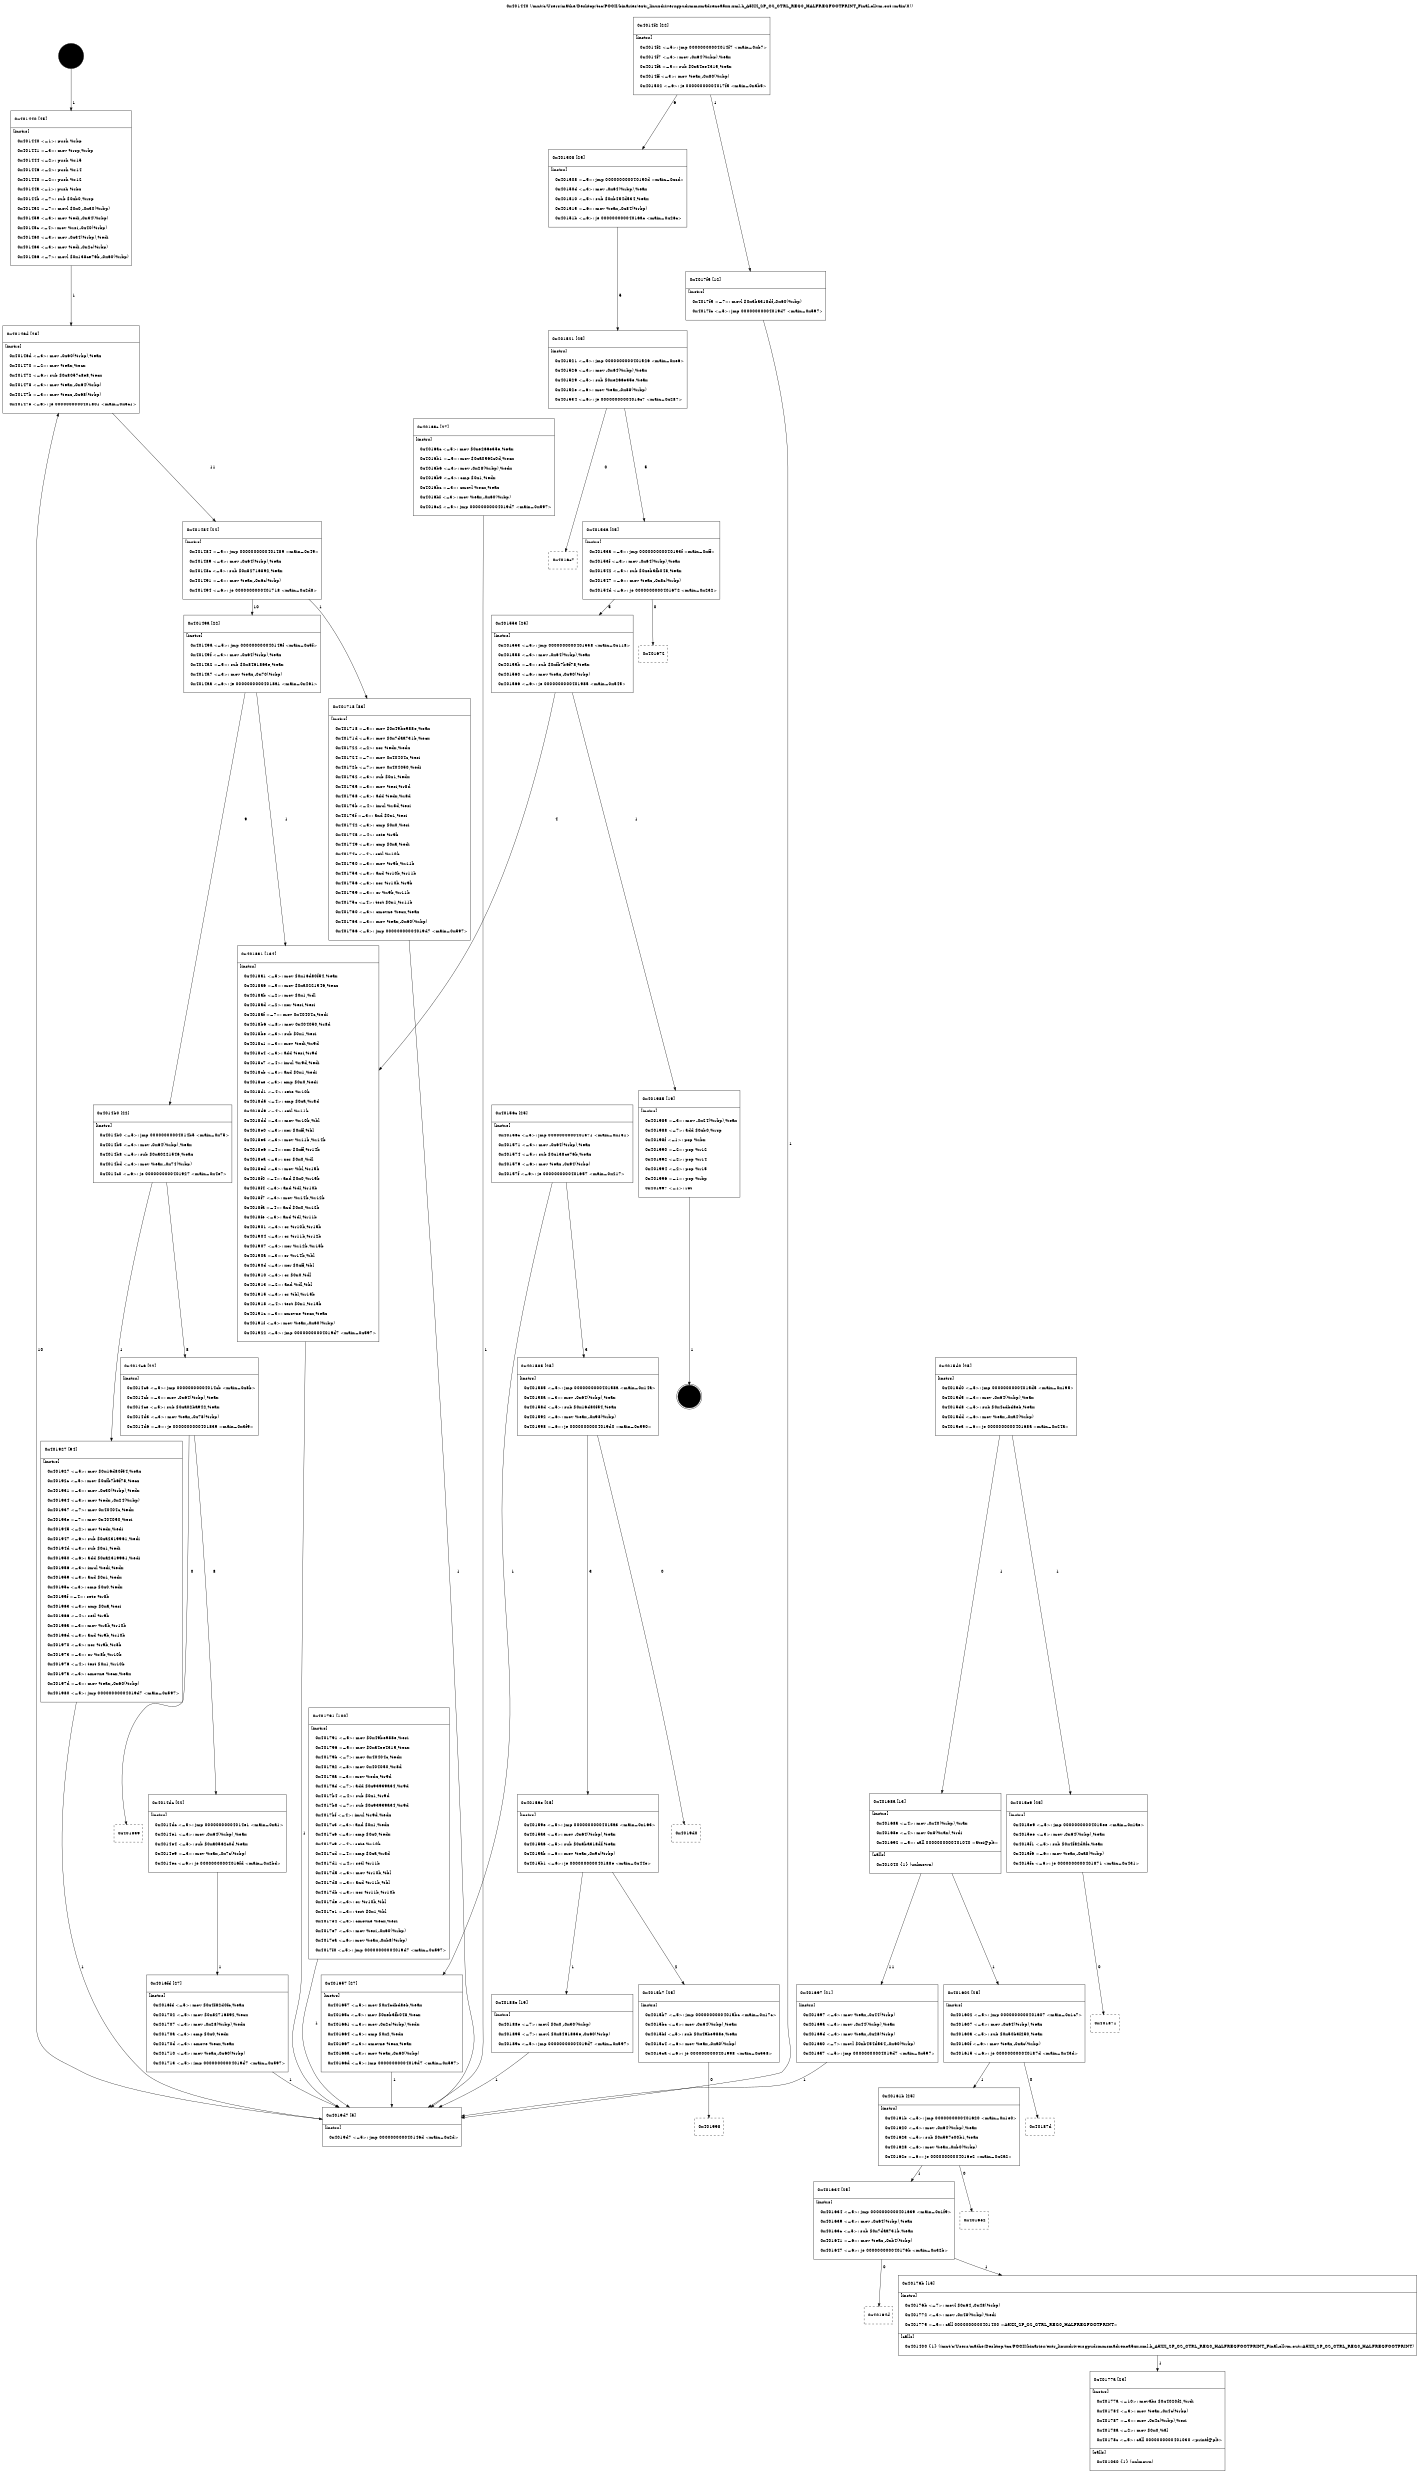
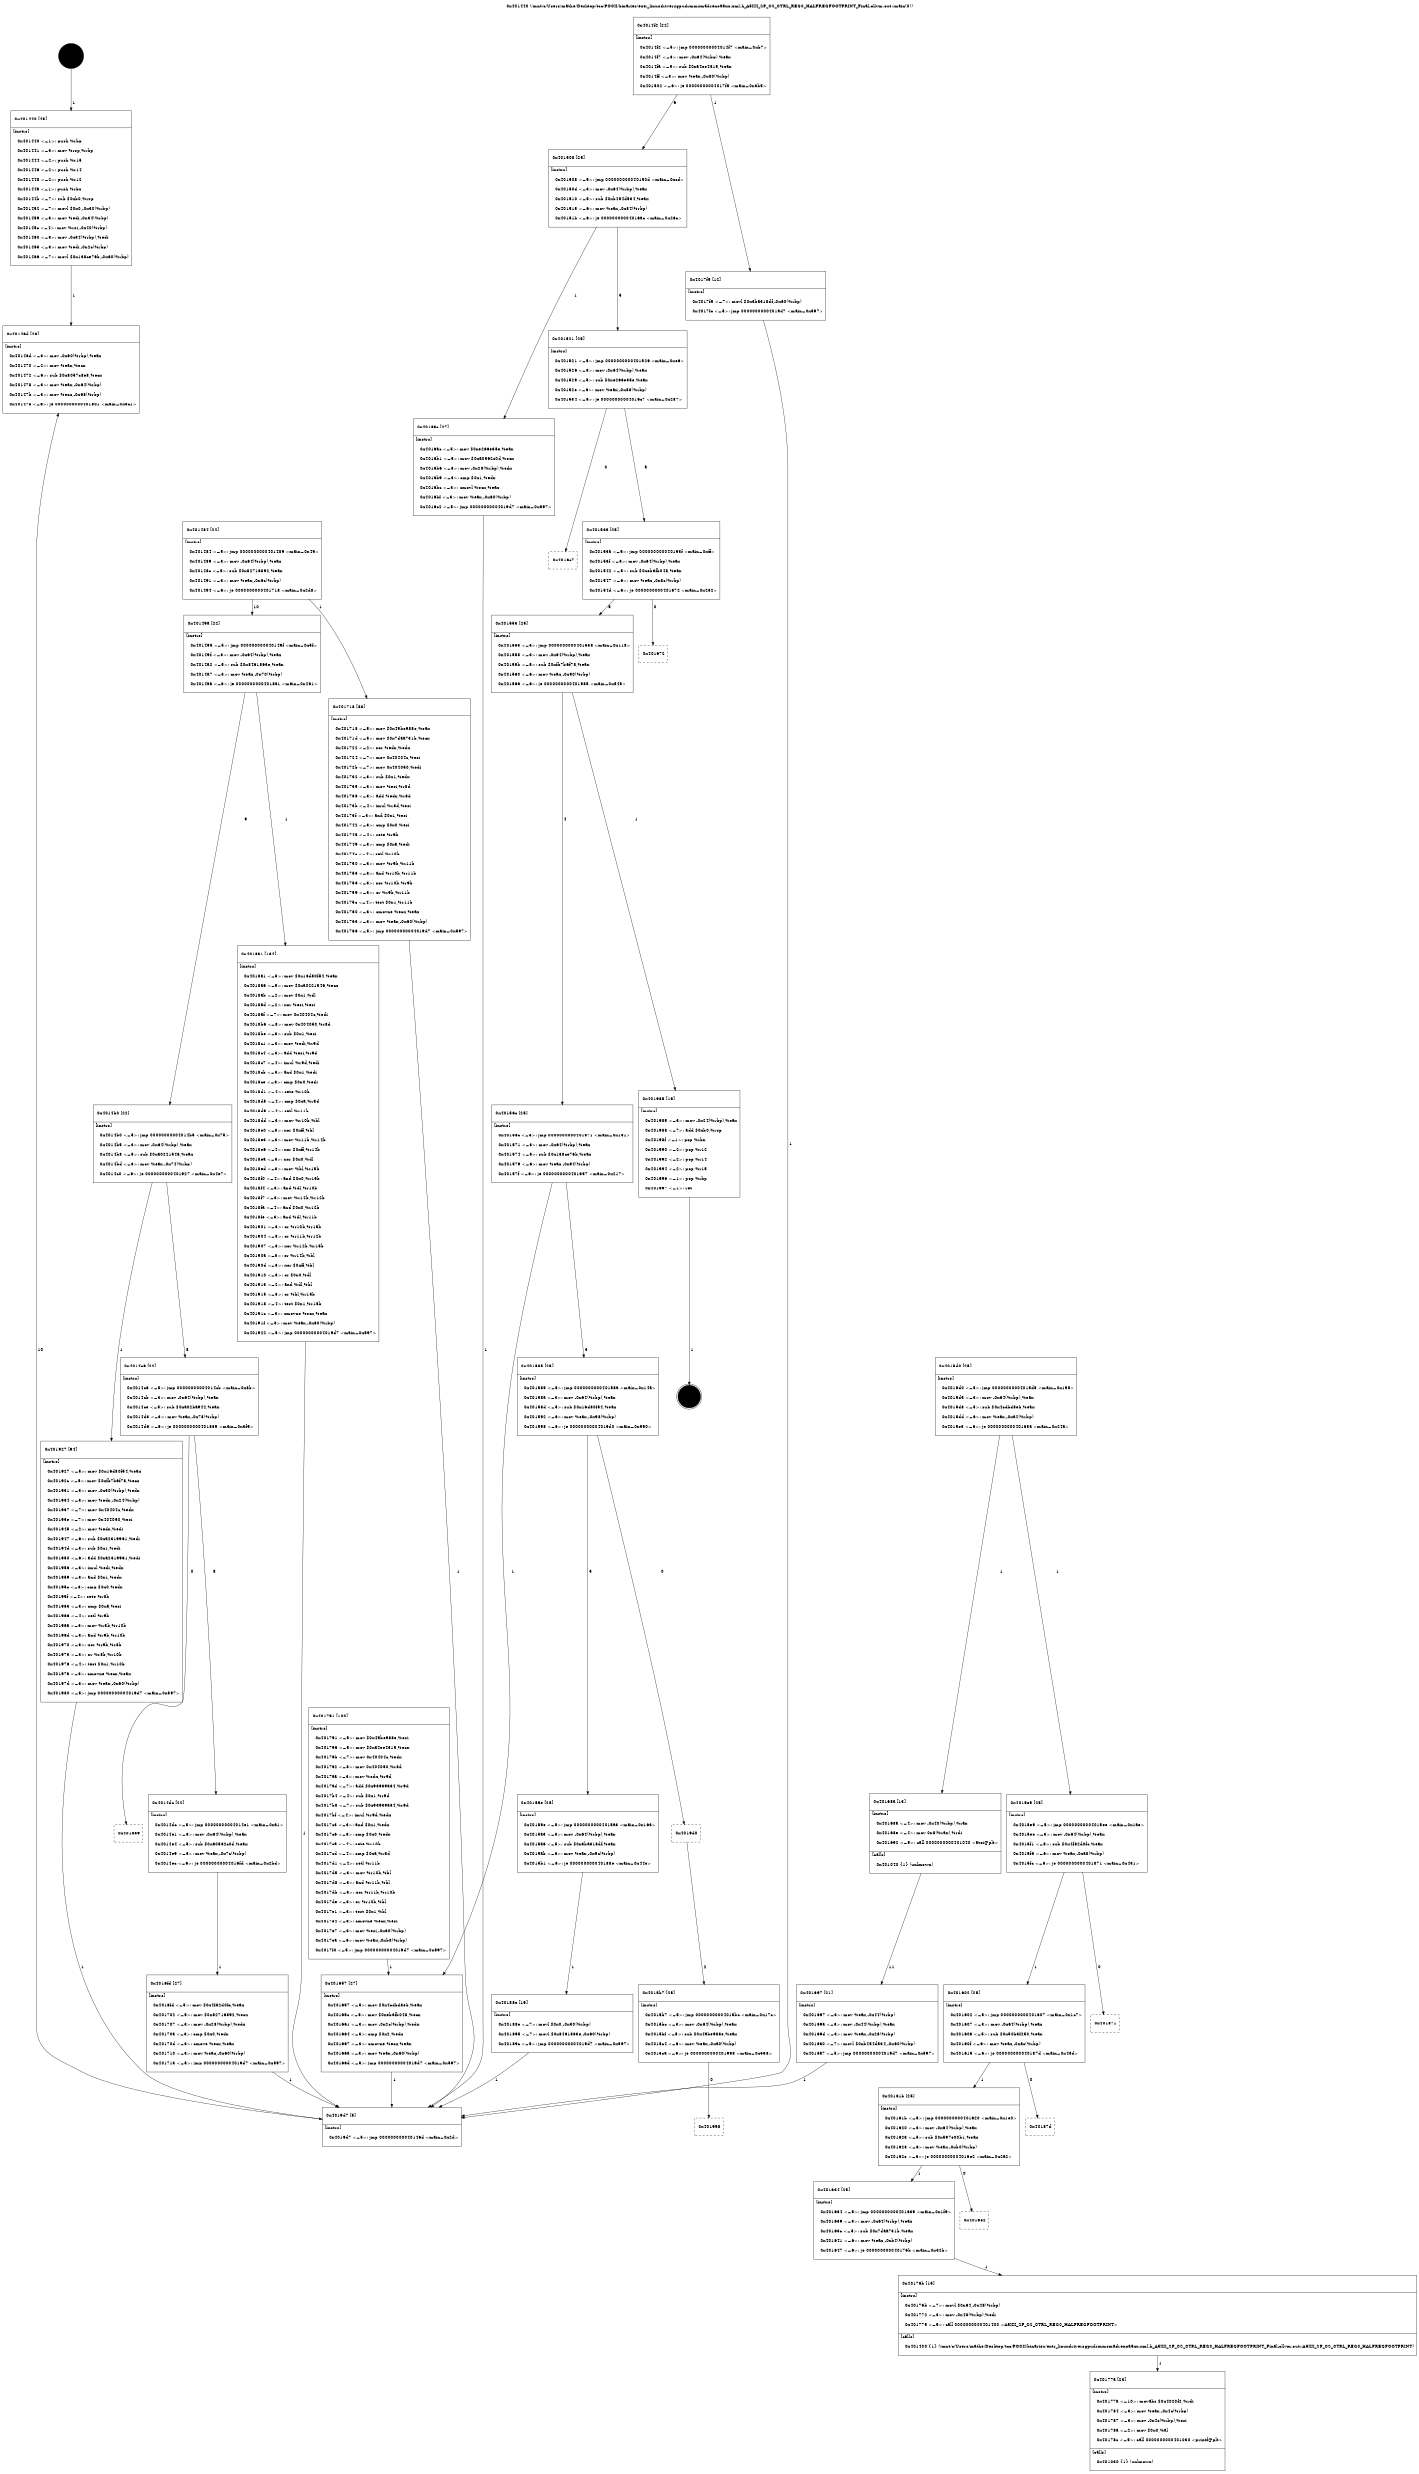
none -> (548, 320)
(163, 466) -> none
(495, 893) -> (562, 897)
(648, 1927) -> (695, 1912)
(975, 1928) -> (1046, 1927)
(303, 2039) -> (388, 1965)
(878, 2315) -> none
